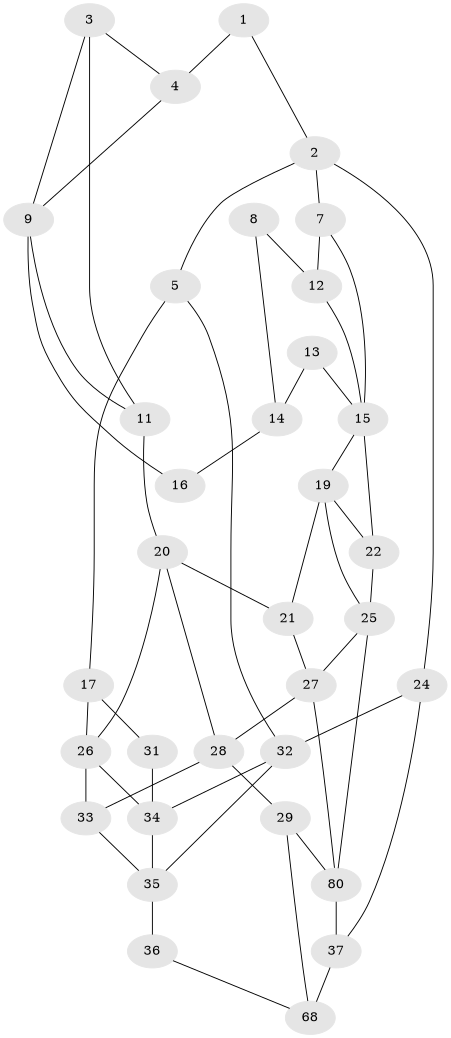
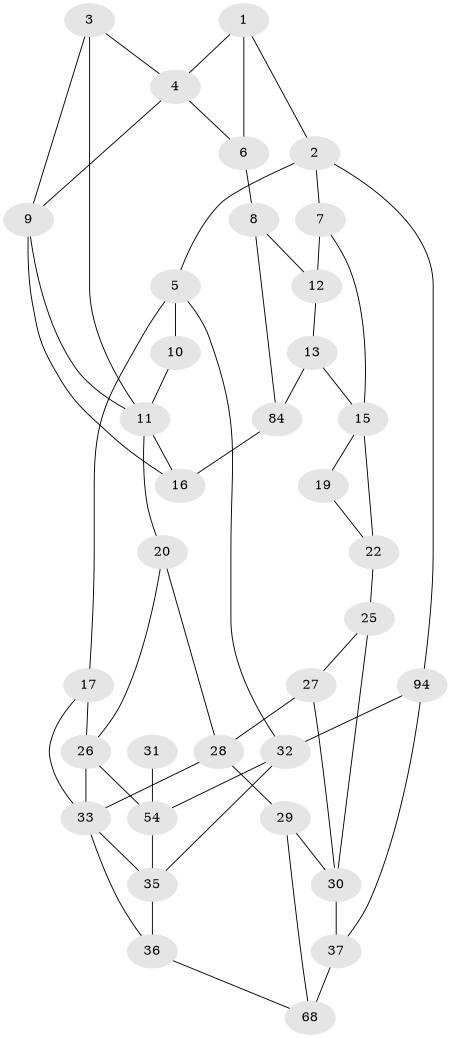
none -> (244, 153)
(350, 350) -> (314, 320)
none -> (175, 353)
(277, 419) -> (277, 419)
none -> (163, 453)
(336, 555) -> none
(288, 619) -> none
(422, 685) -> (422, 685)
(121, 719) -> (49, 751)
(152, 818) -> (152, 818)
(336, 885) -> (336, 885)
none -> (112, 887)
